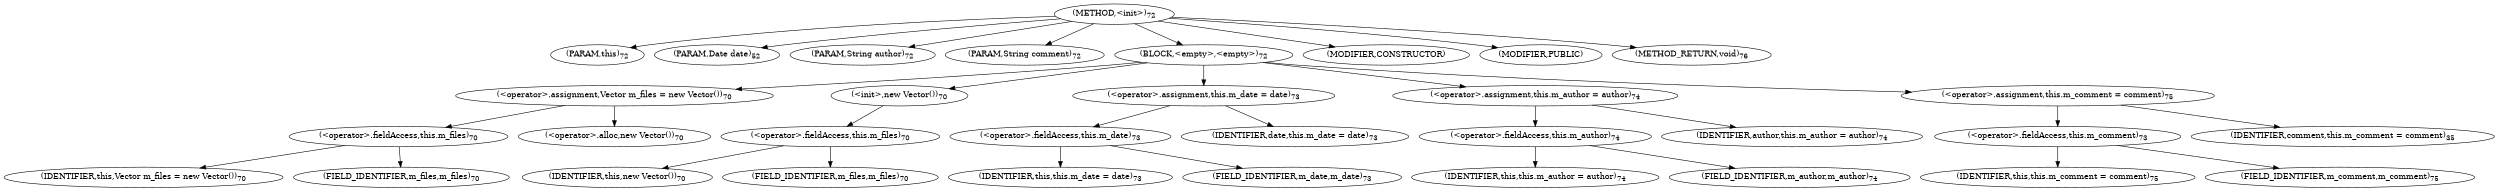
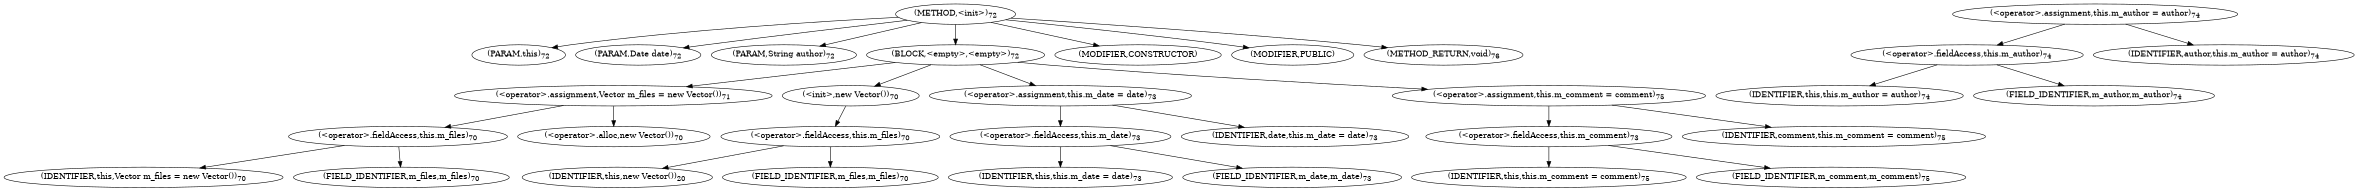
(756, 54) -> (677, 54)
(1025, 55) -> none
(1361, 74) -> none
(728, 95) -> (726, 95)
(2450, 136) -> (1942, 136)
(681, 177) -> (681, 177)
